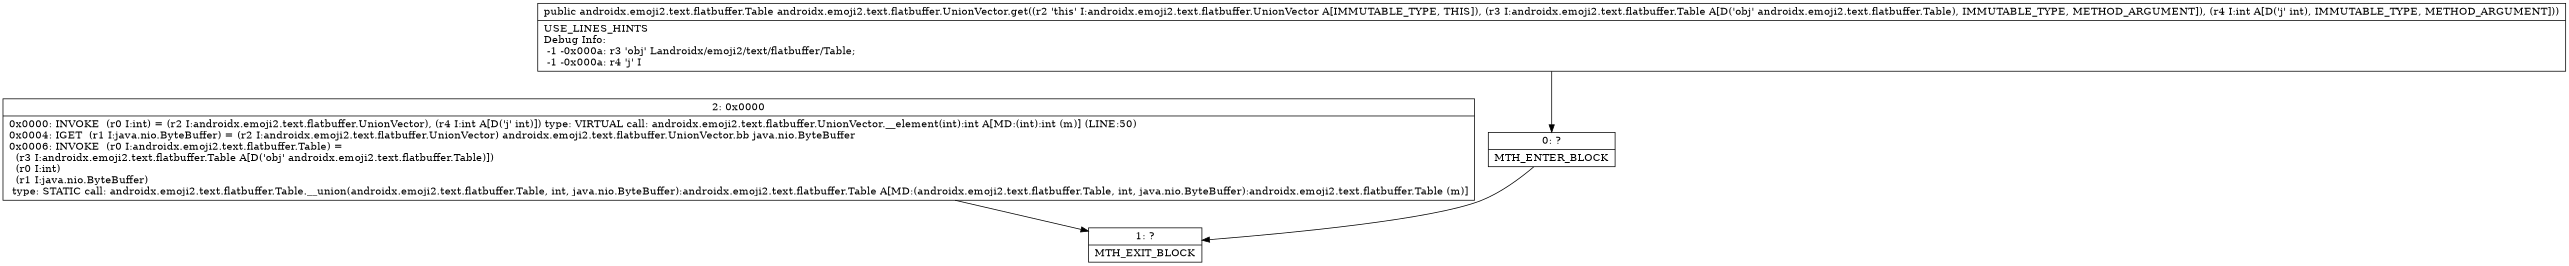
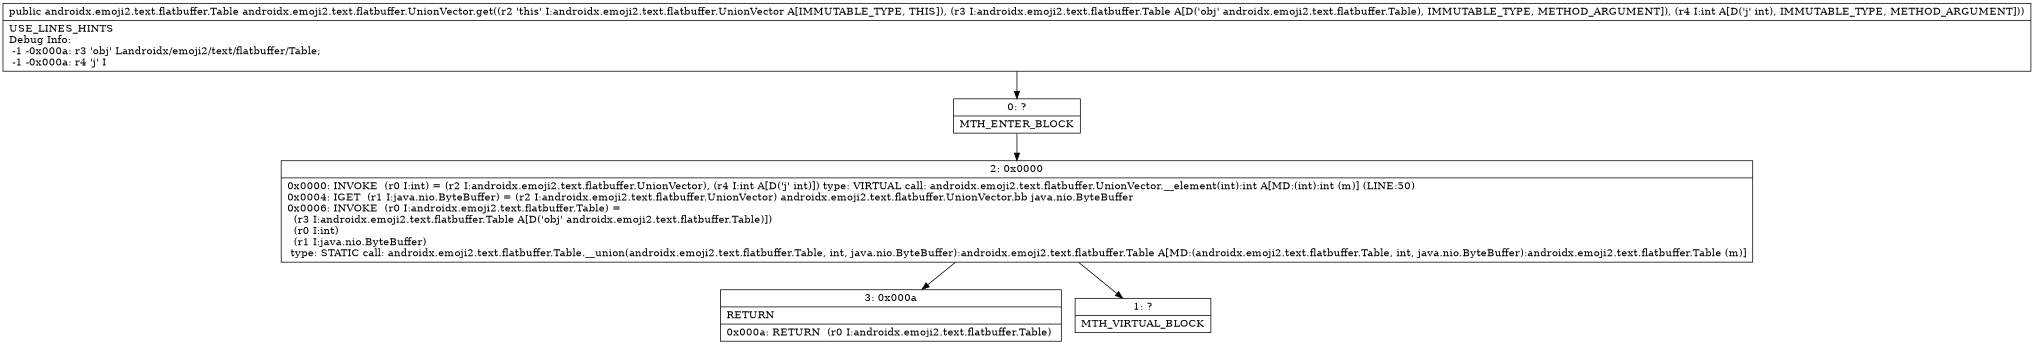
(1377, 222) -> (1017, 143)
(1145, 253) -> (1143, 324)
none -> (891, 315)
